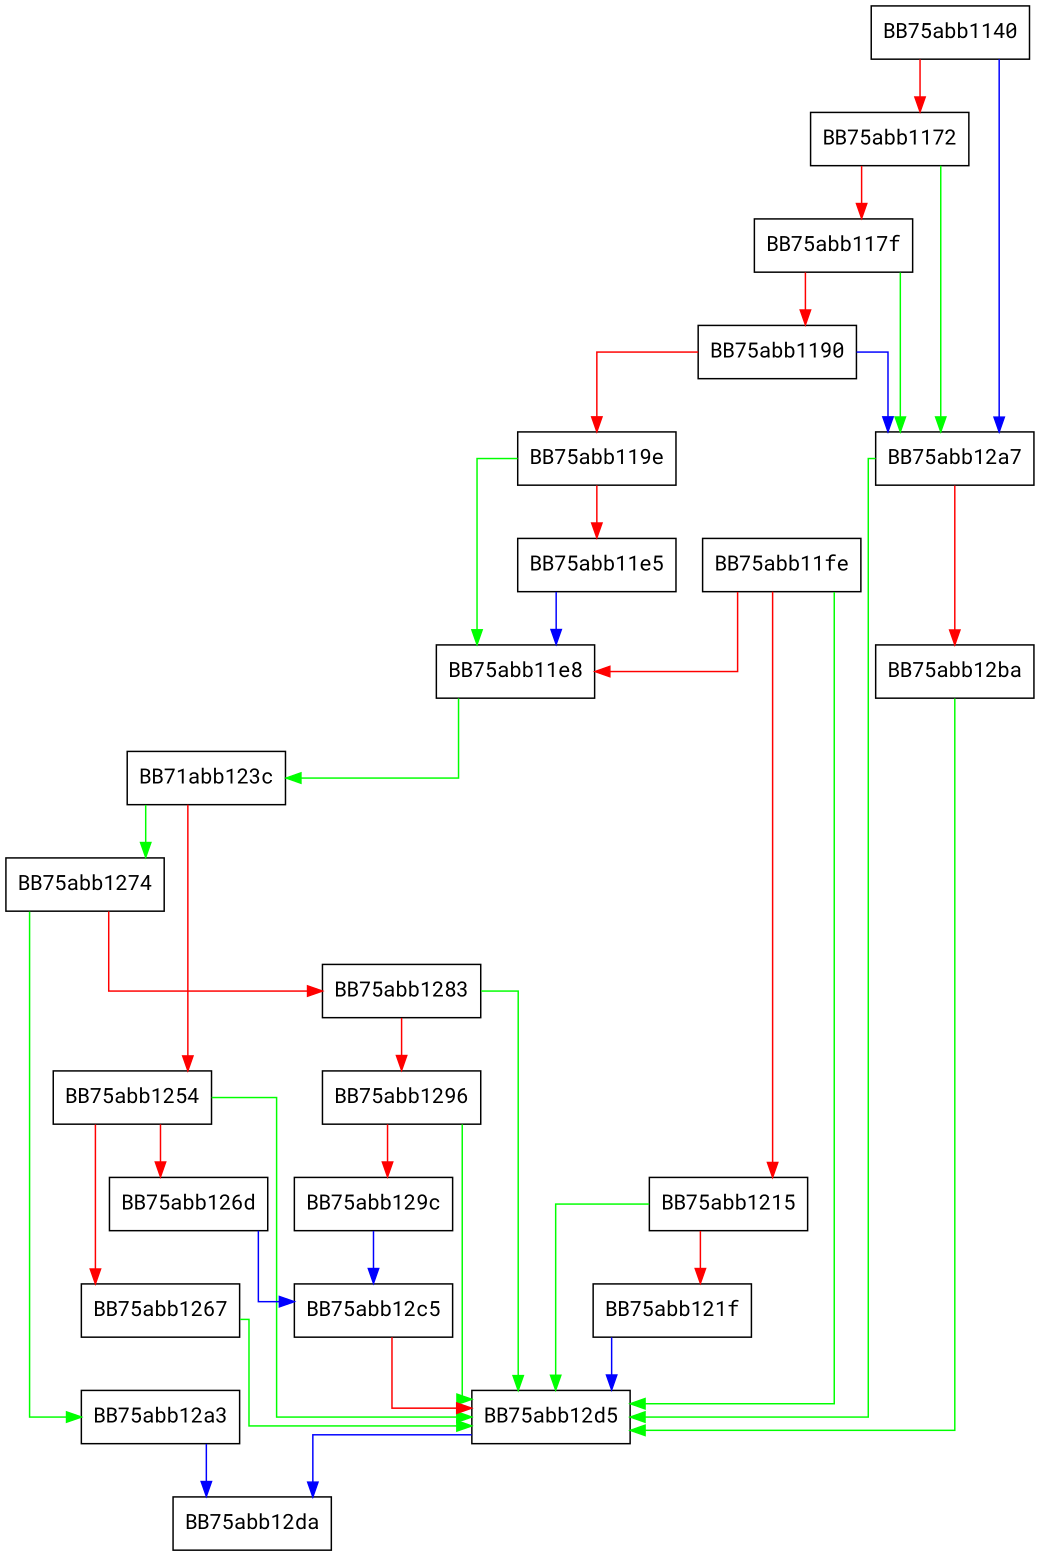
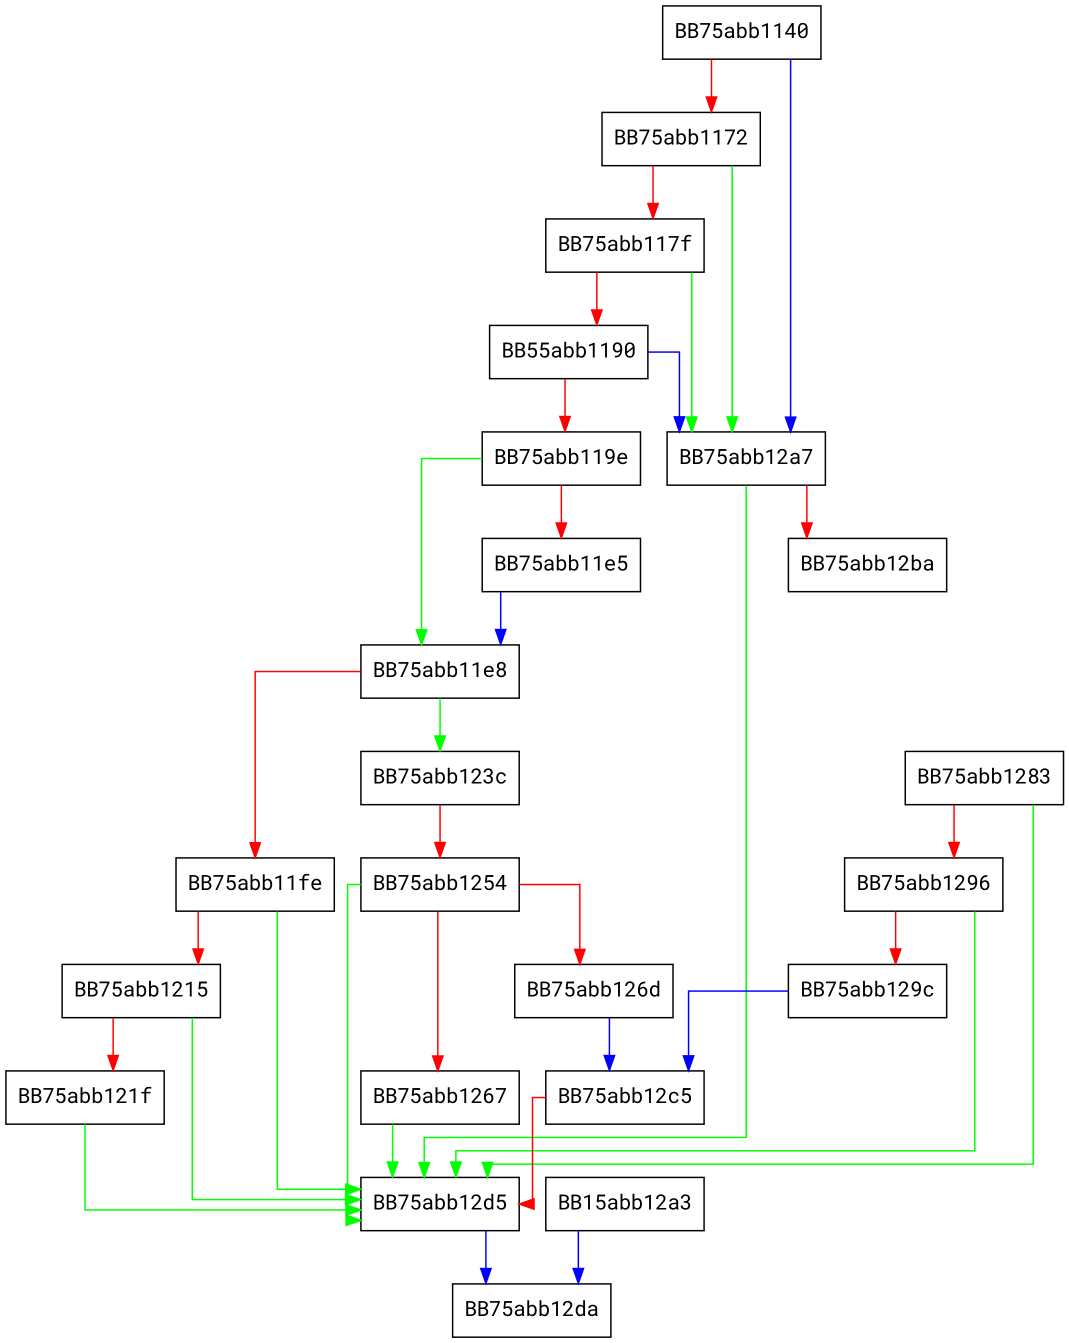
(777, 352) -> (569, 352)
(714, 672) -> (255, 704)
(206, 778) -> (440, 778)
(85, 885) -> none
(955, 1219) -> none
(612, 1356) -> (173, 1210)
(160, 1417) -> (625, 1204)
